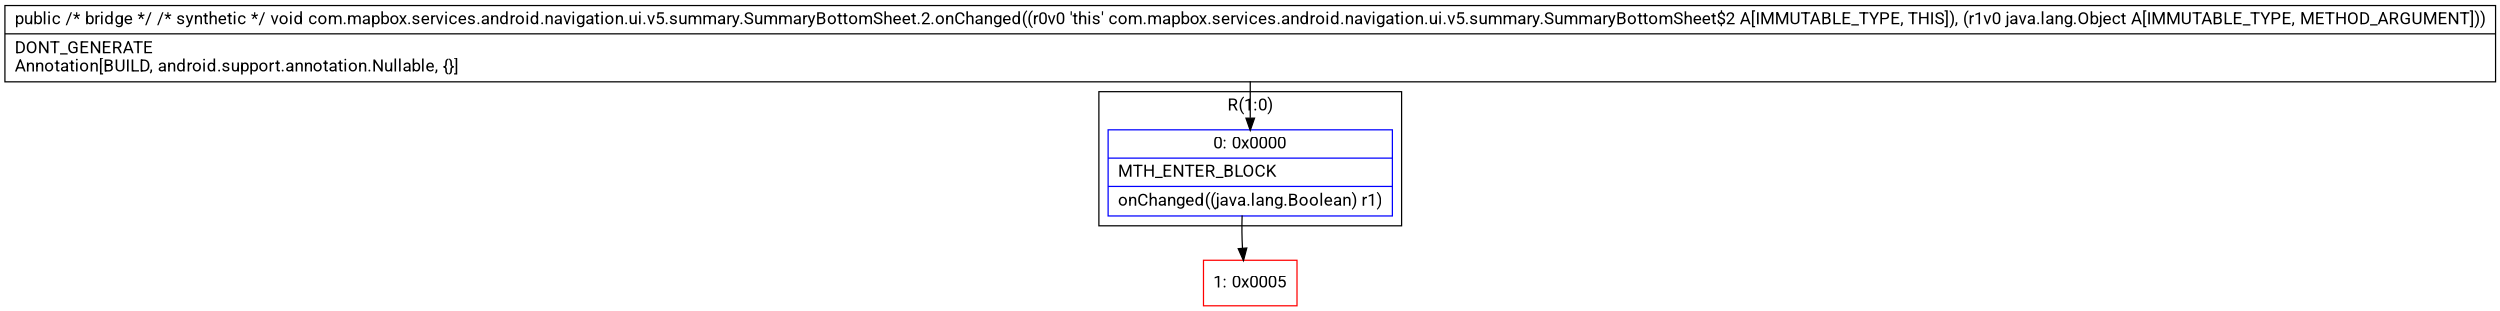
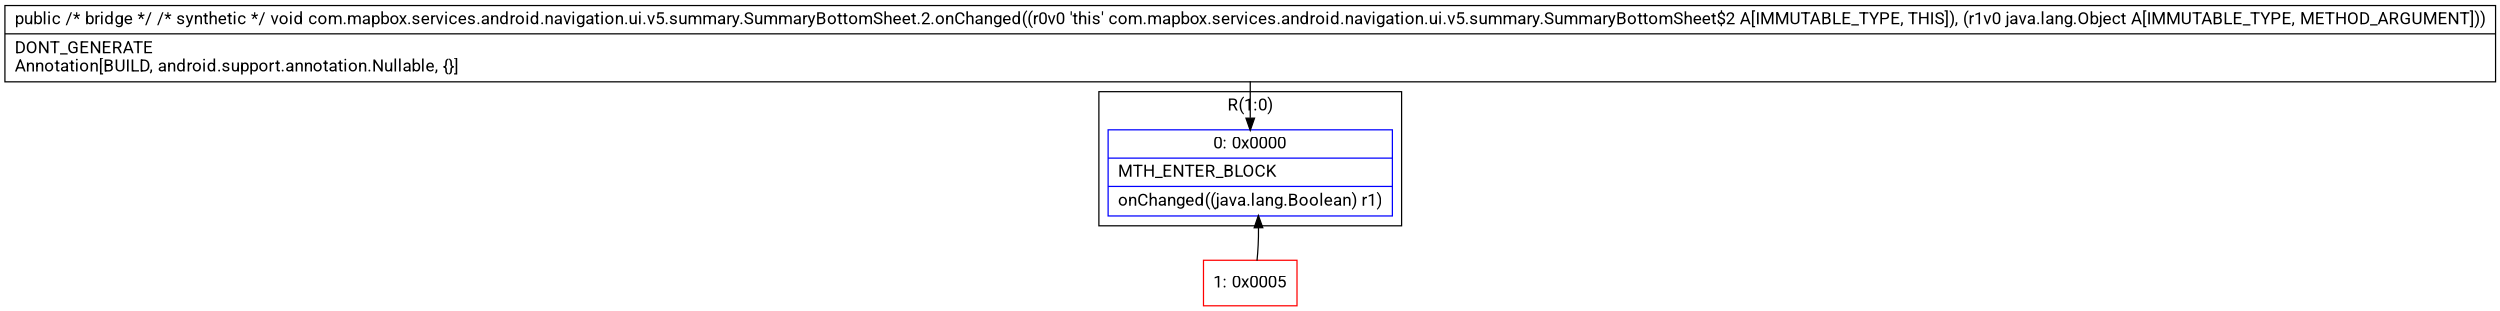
(1242, 233) -> (1258, 244)
